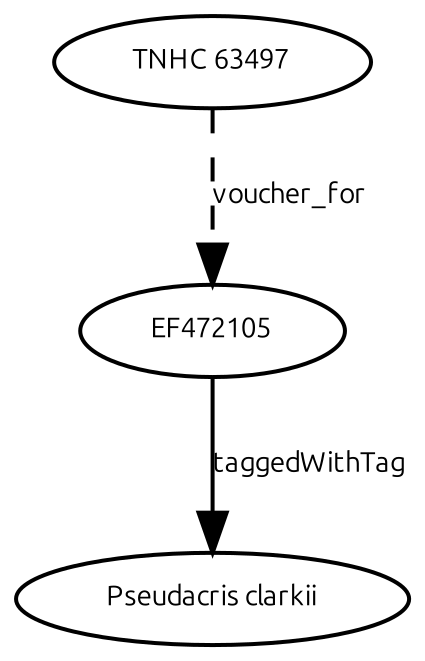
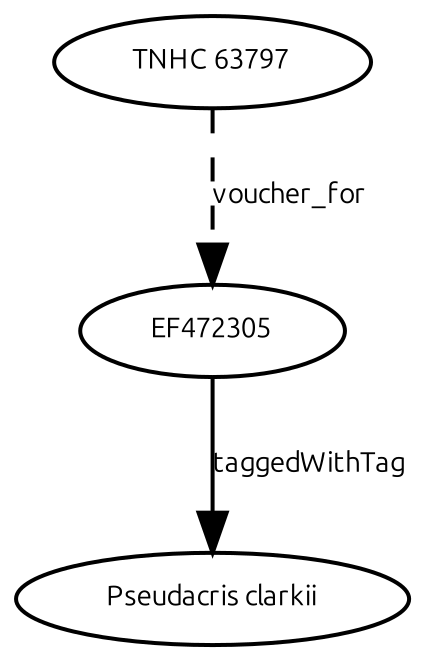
(213, 62) -> (213, 62)
(213, 331) -> (213, 331)
